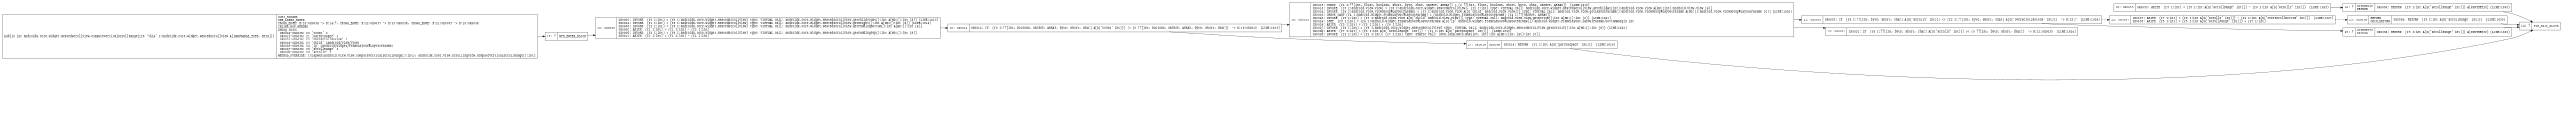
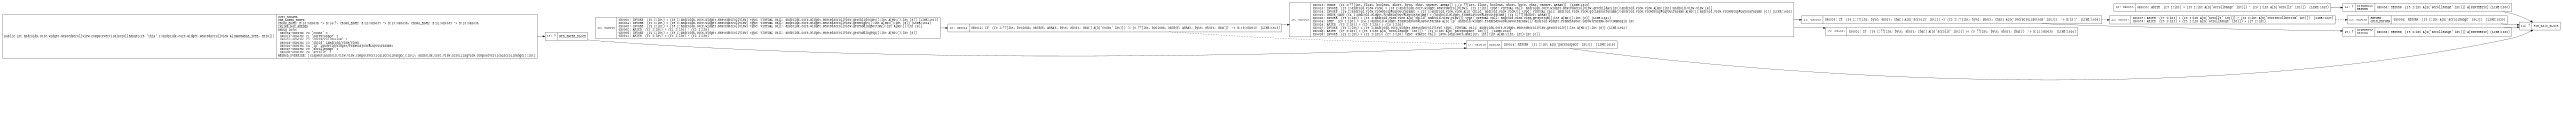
(590, 35) -> (1026, 56)
(1317, 40) -> (1317, 40)
